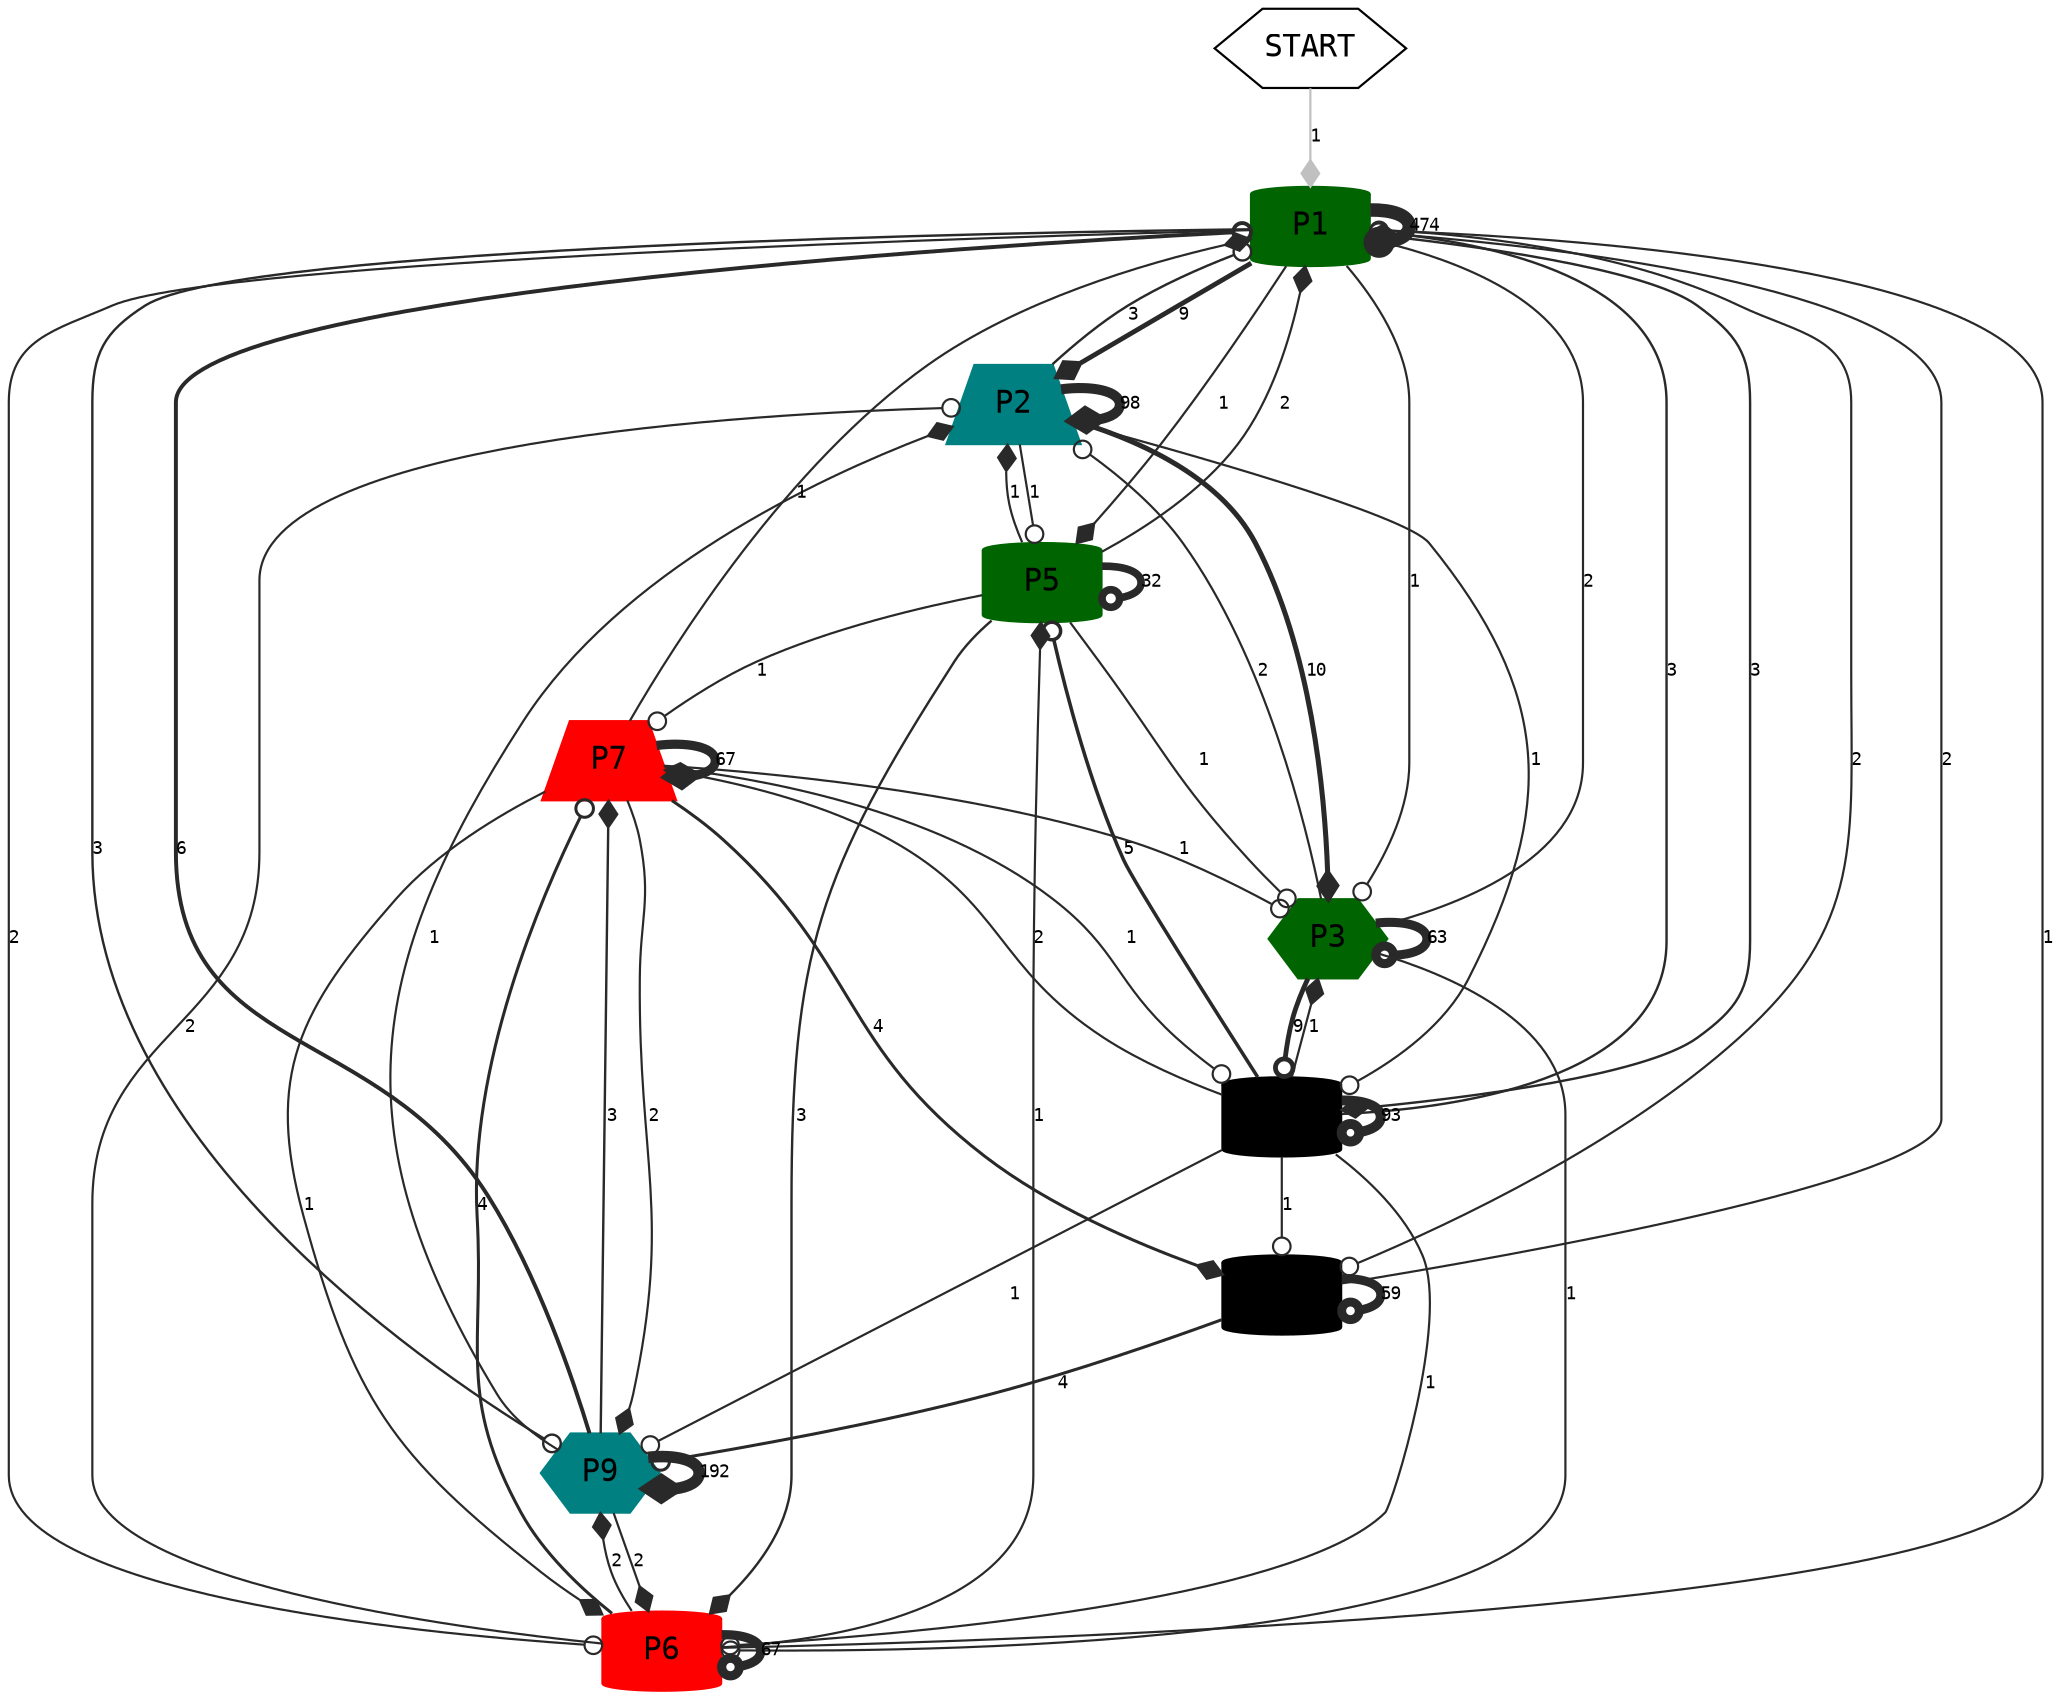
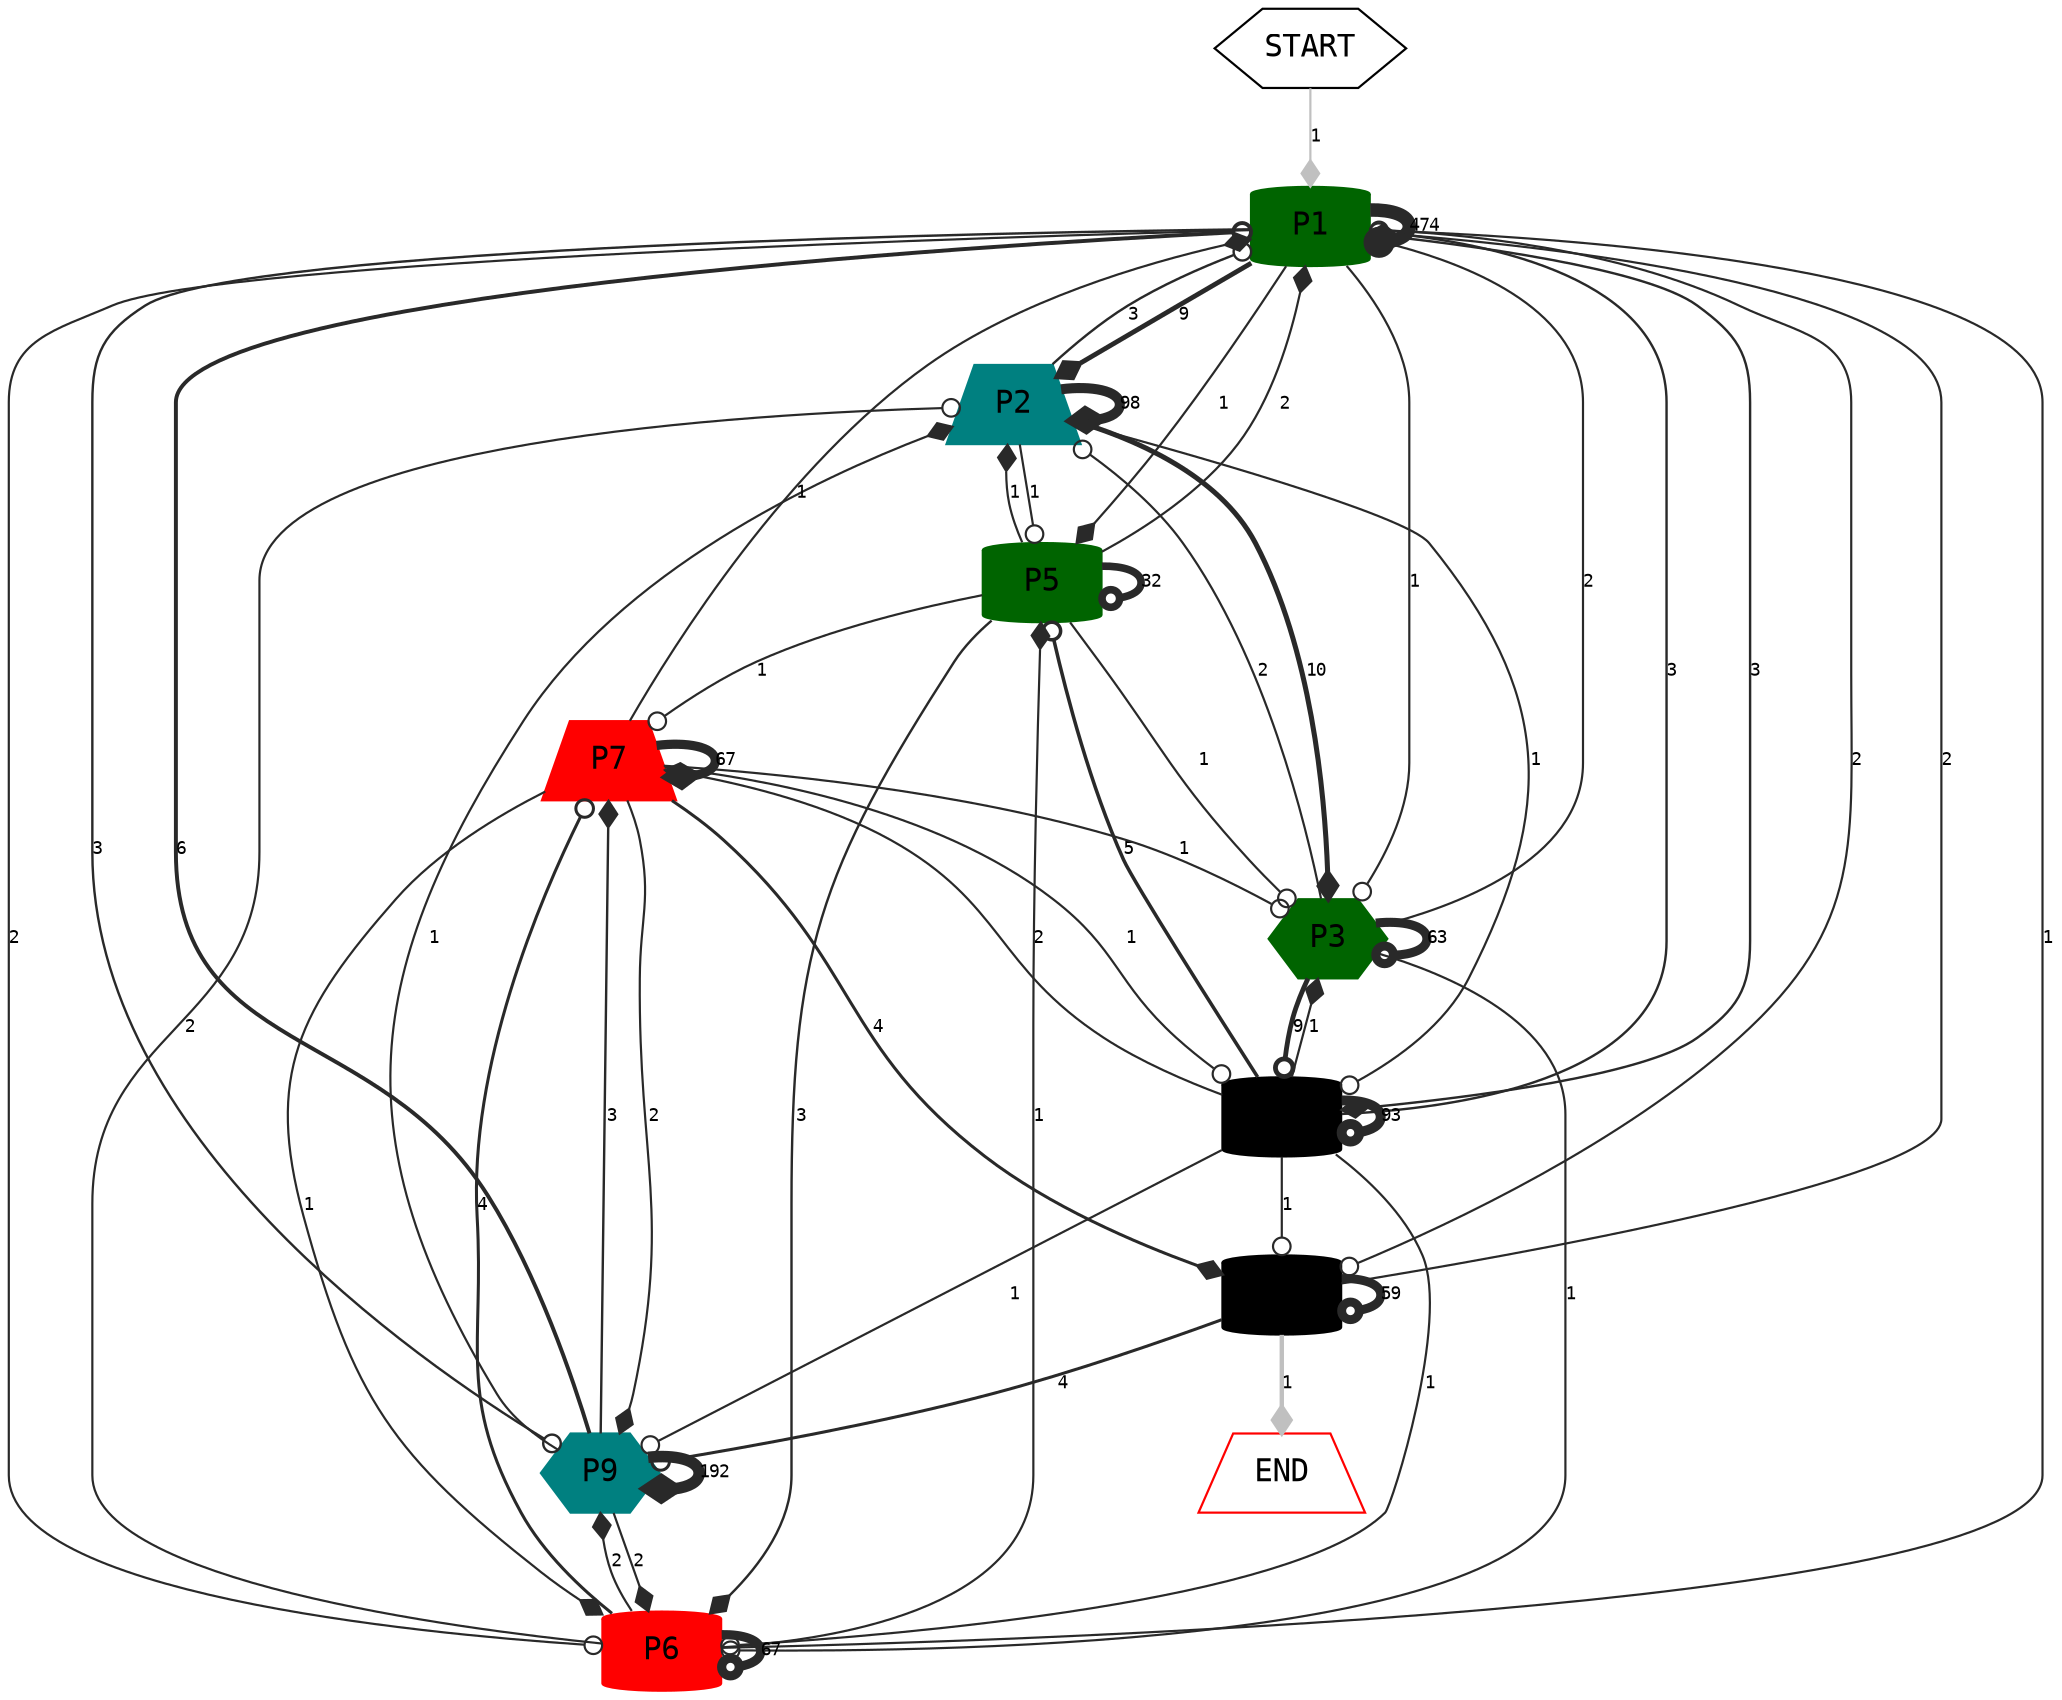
none -> (1282, 1473)
